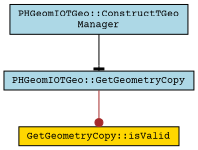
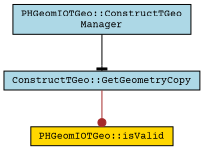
(99, 81) -> (102, 81)
(99, 136) -> (102, 136)
